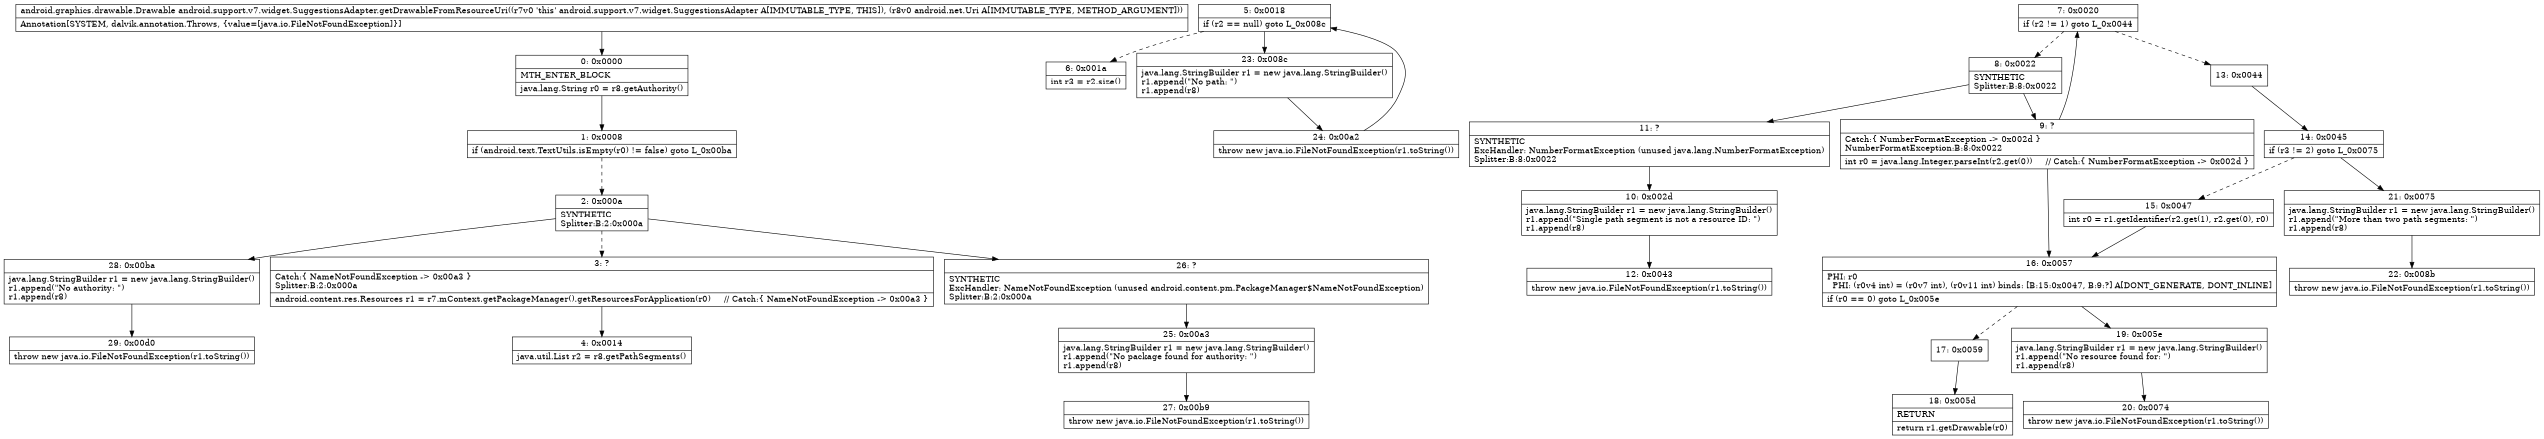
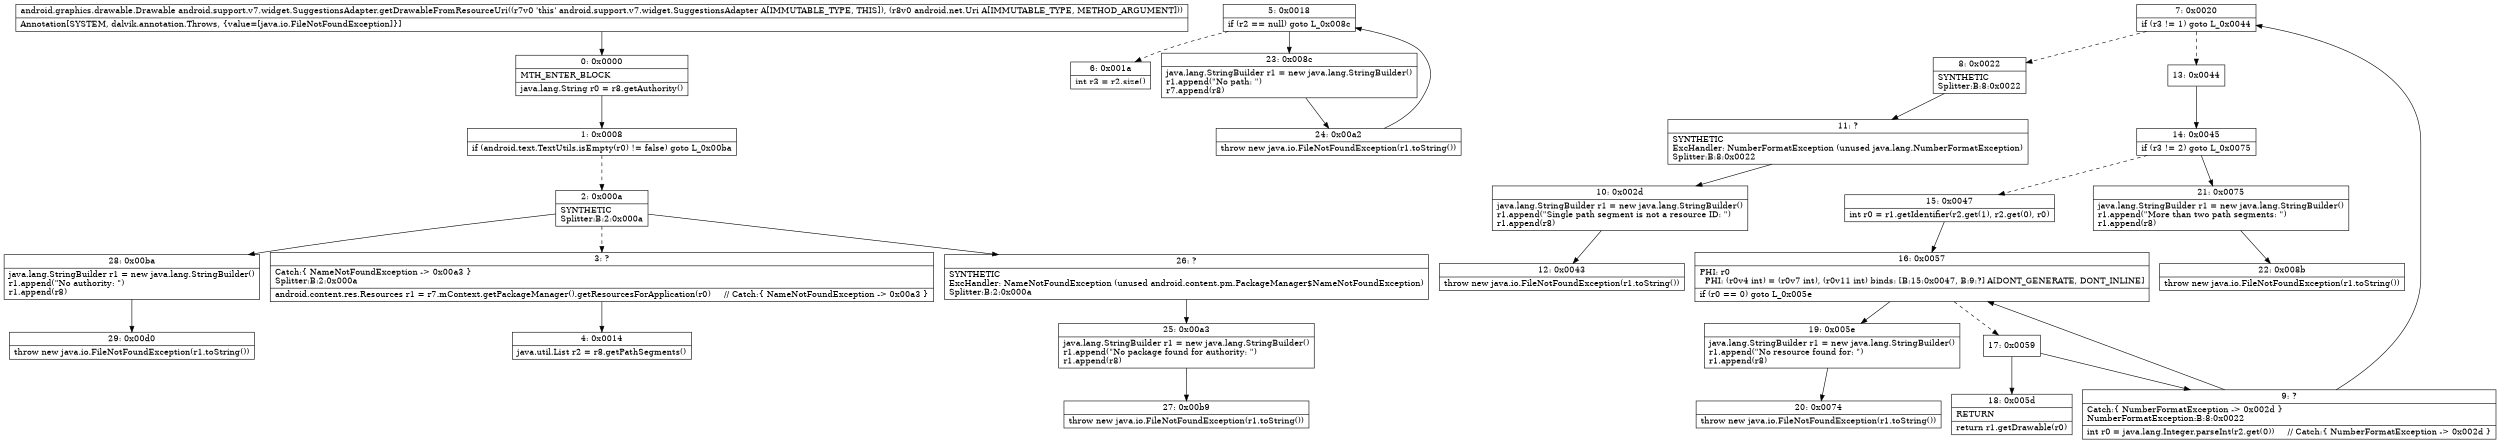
(2078, 24) -> (2196, 24)
(1171, 91) -> (1196, 91)
(2028, 104) -> (2112, 371)
